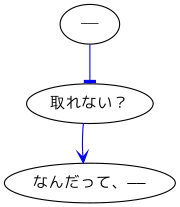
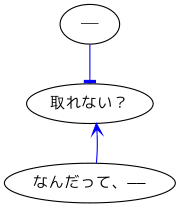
(83, 138) -> (97, 149)
